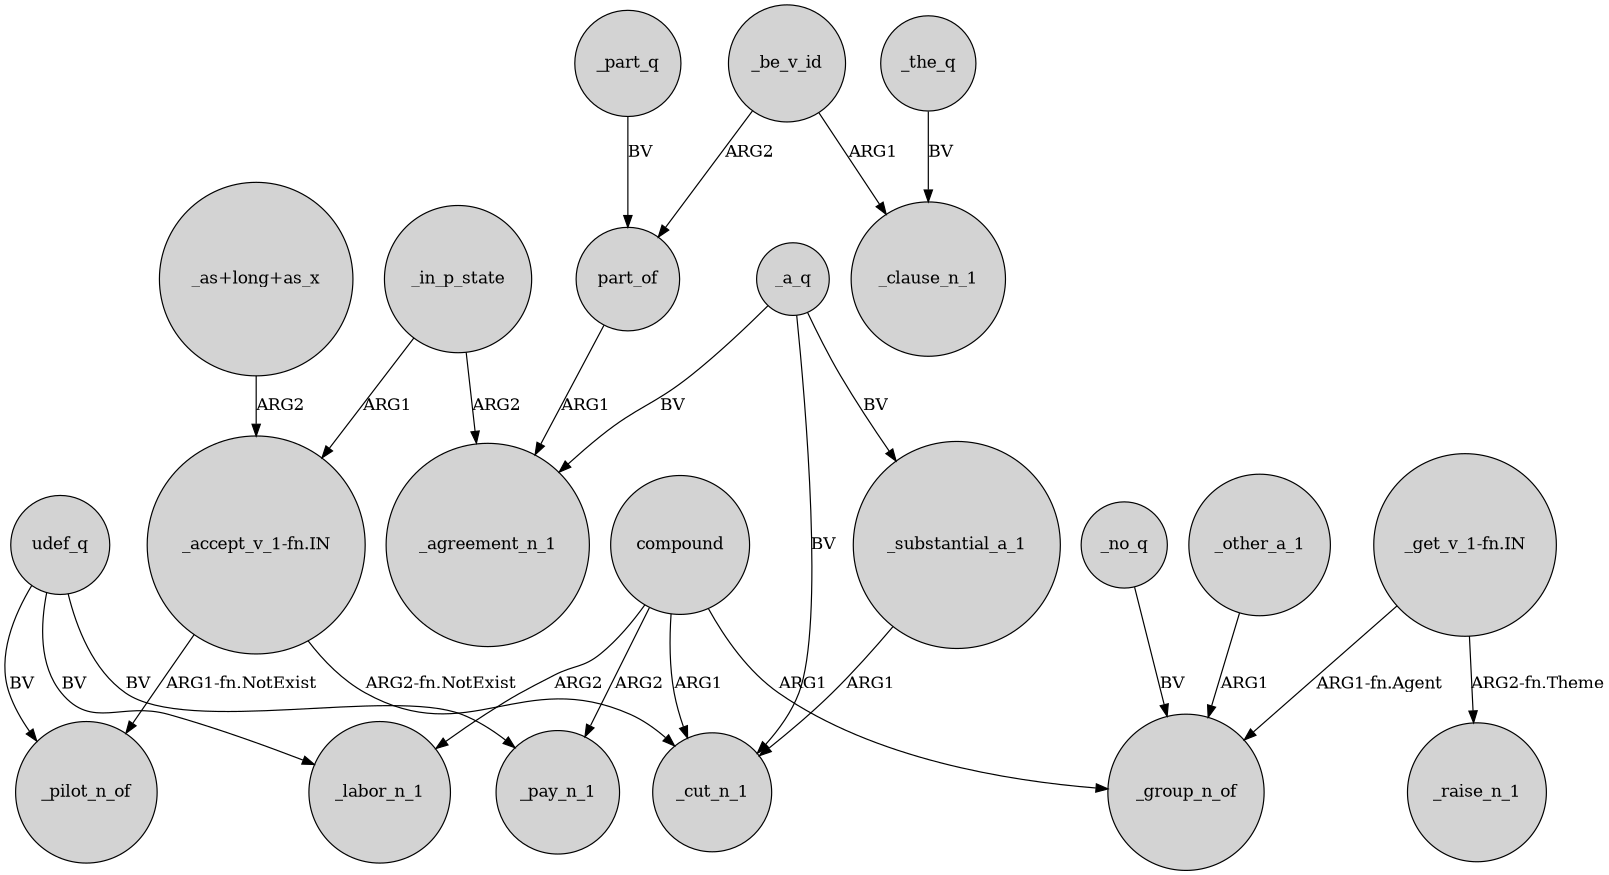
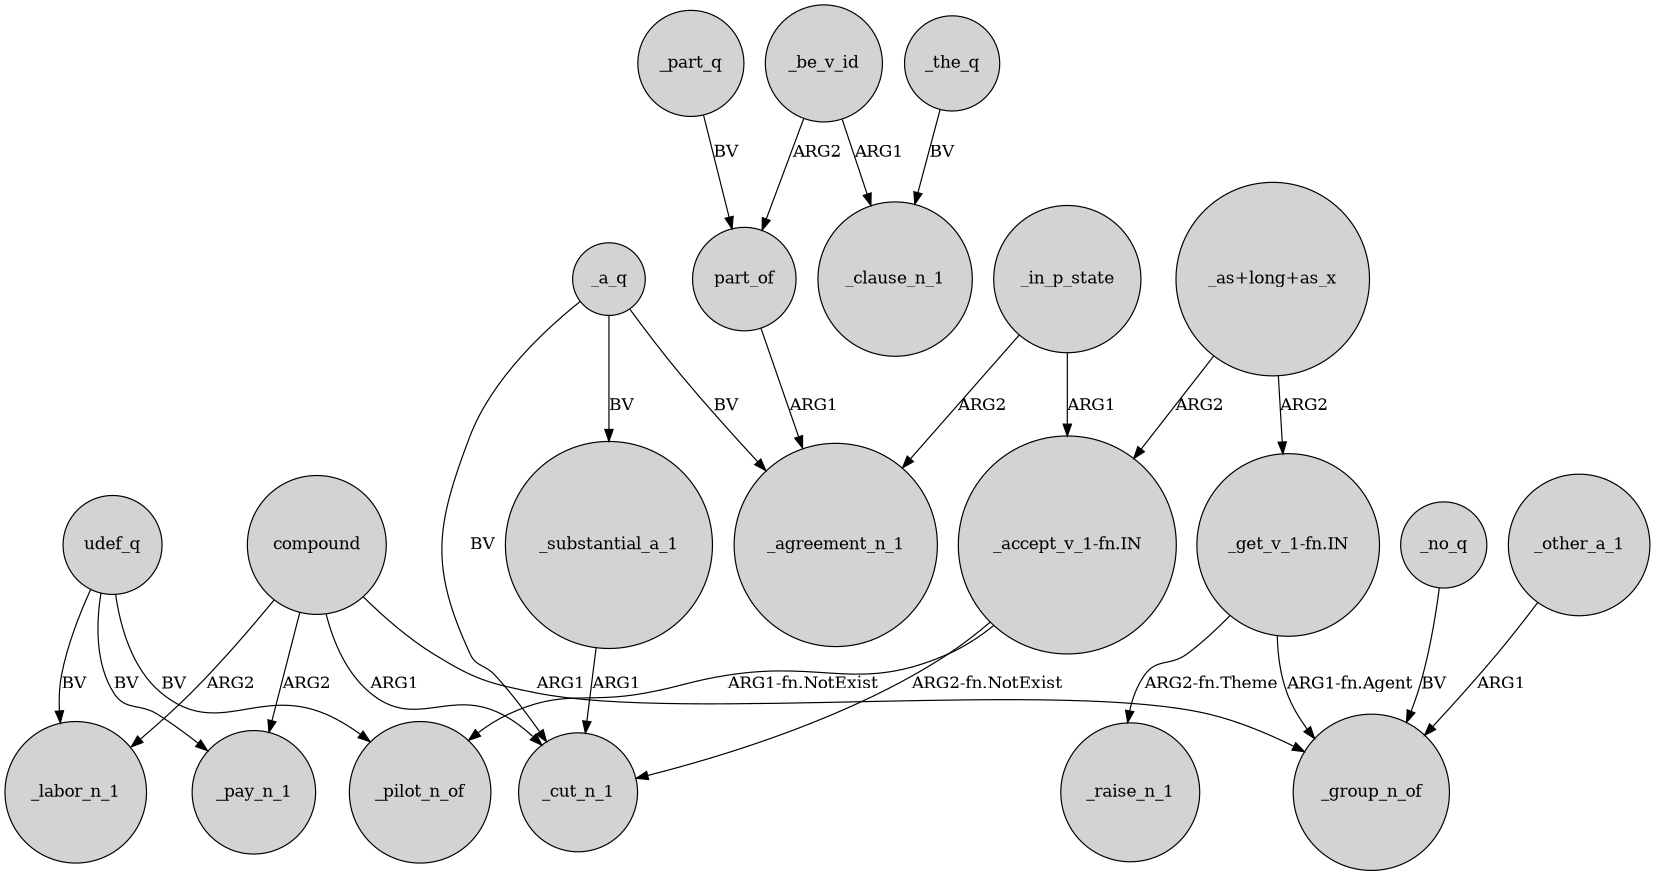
none -> (1280, 409)
